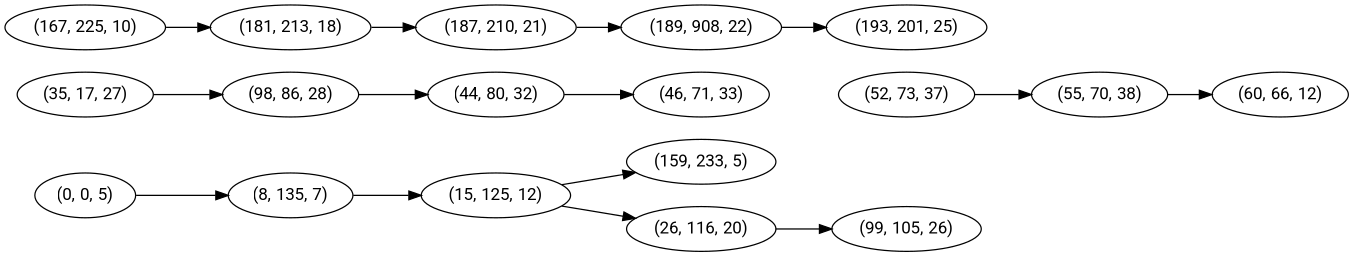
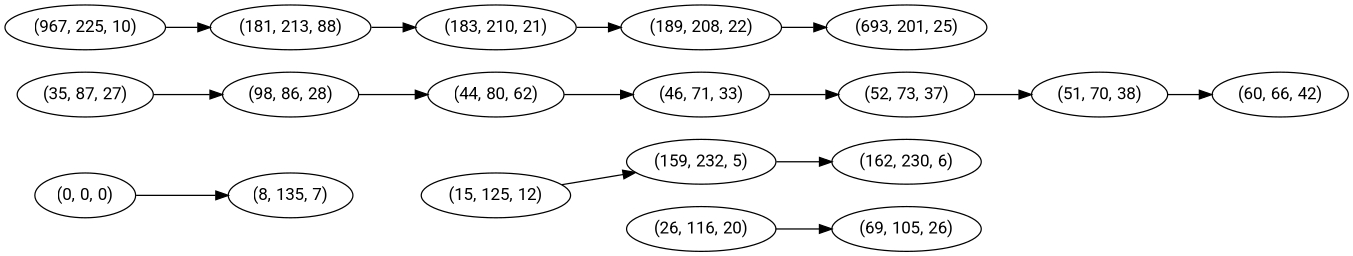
(85, 27) -> (85, 27)
(291, 27) -> (291, 27)
(496, 27) -> (496, 27)
(701, 27) -> (701, 27)
(907, 27) -> (907, 27)
(85, 95) -> (85, 95)
(496, 95) -> (496, 95)
none -> (798, 95)
(1100, 95) -> (1100, 95)
(1280, 95) -> (1280, 95)
(701, 162) -> (701, 162)
none -> (907, 162)
(85, 195) -> (85, 195)
(381, 195) -> none
(593, 211) -> none
(907, 229) -> (907, 229)
